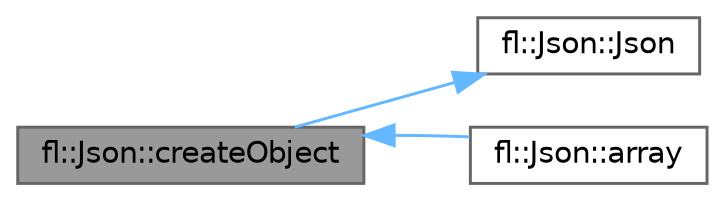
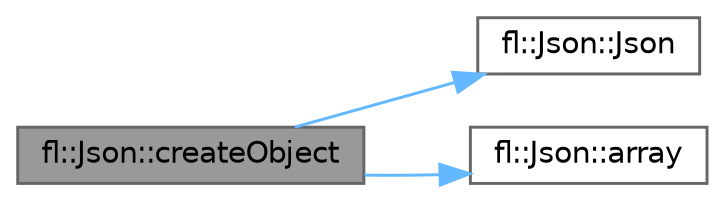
(432, 136) -> (402, 175)
